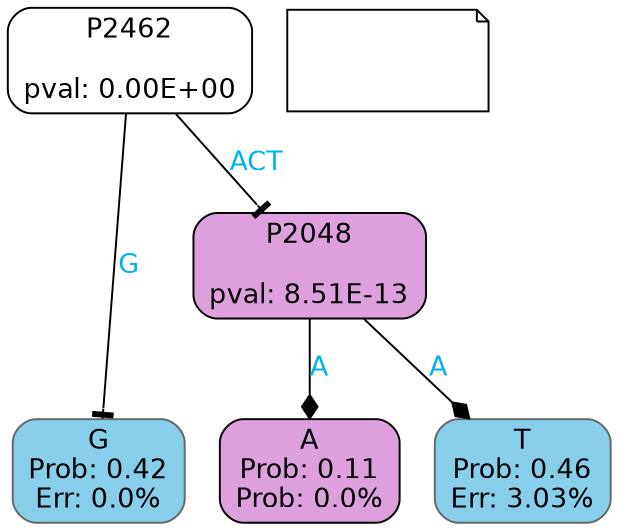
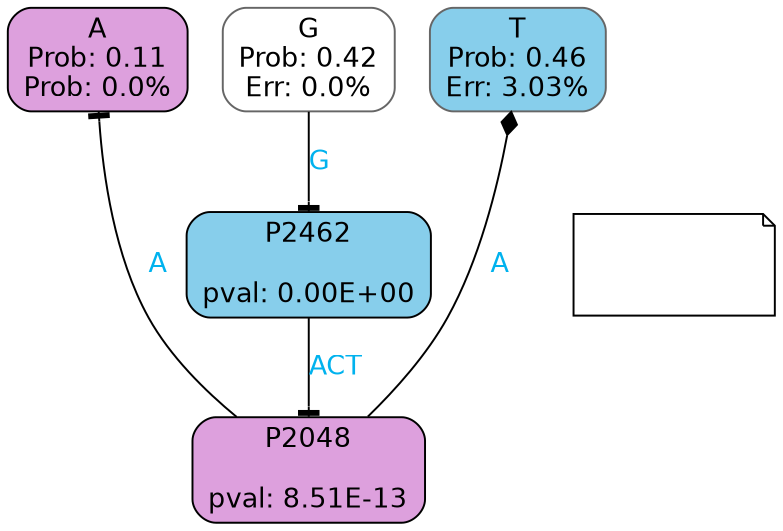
(130, 61) -> (309, 265)
(115, 261) -> (309, 157)
(310, 357) -> (134, 286)
(99, 471) -> (309, 60)
